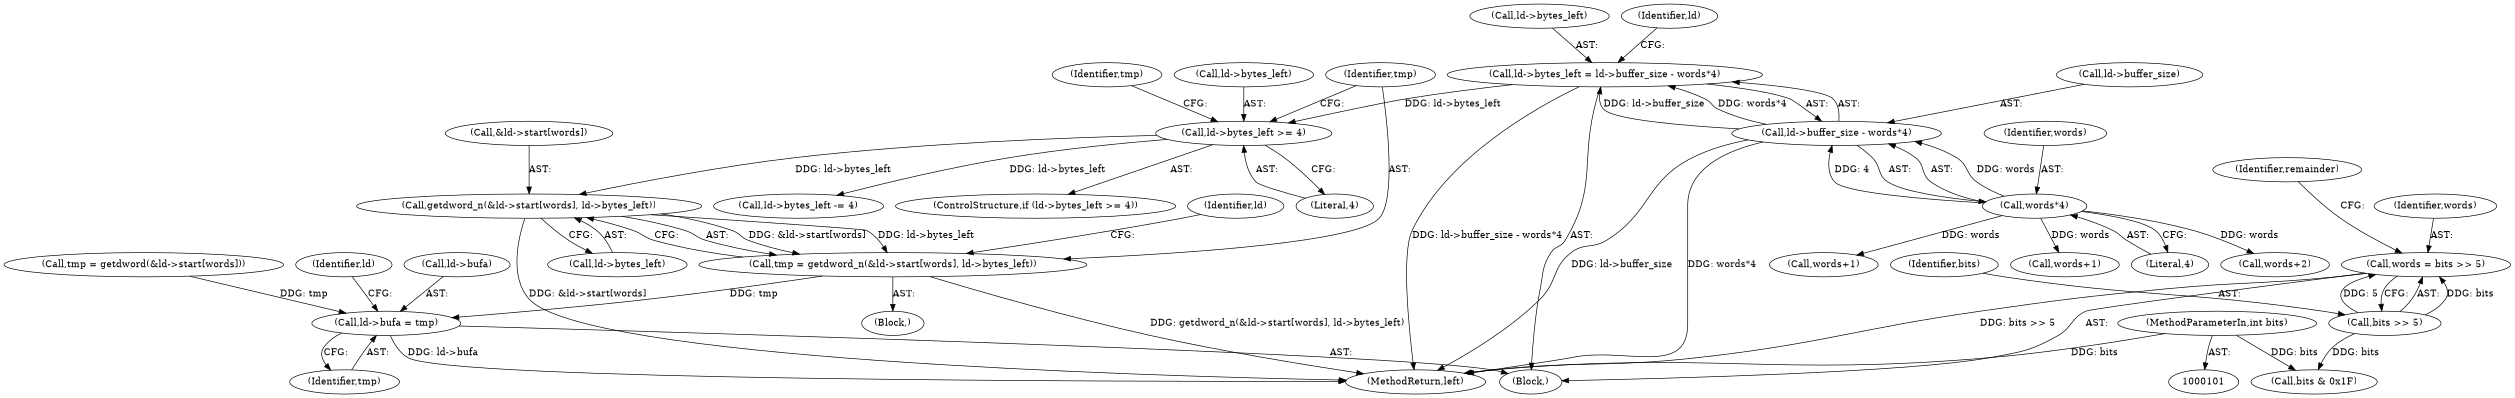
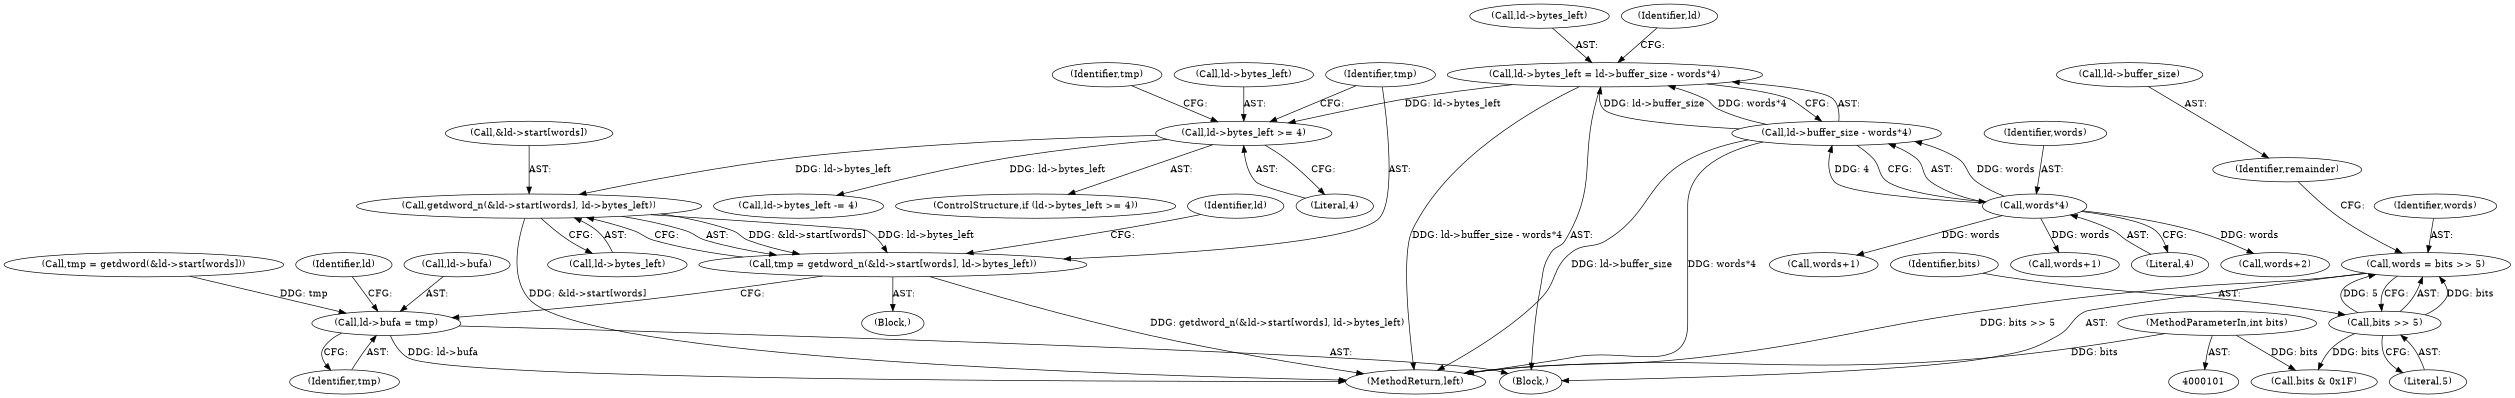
(1989, 103) -> (2206, 121)
(1819, 104) -> (1819, 104)
(1902, 170) -> (1902, 170)
(754, 294) -> (754, 294)
(2204, 382) -> (2204, 382)
none -> (2428, 382)
